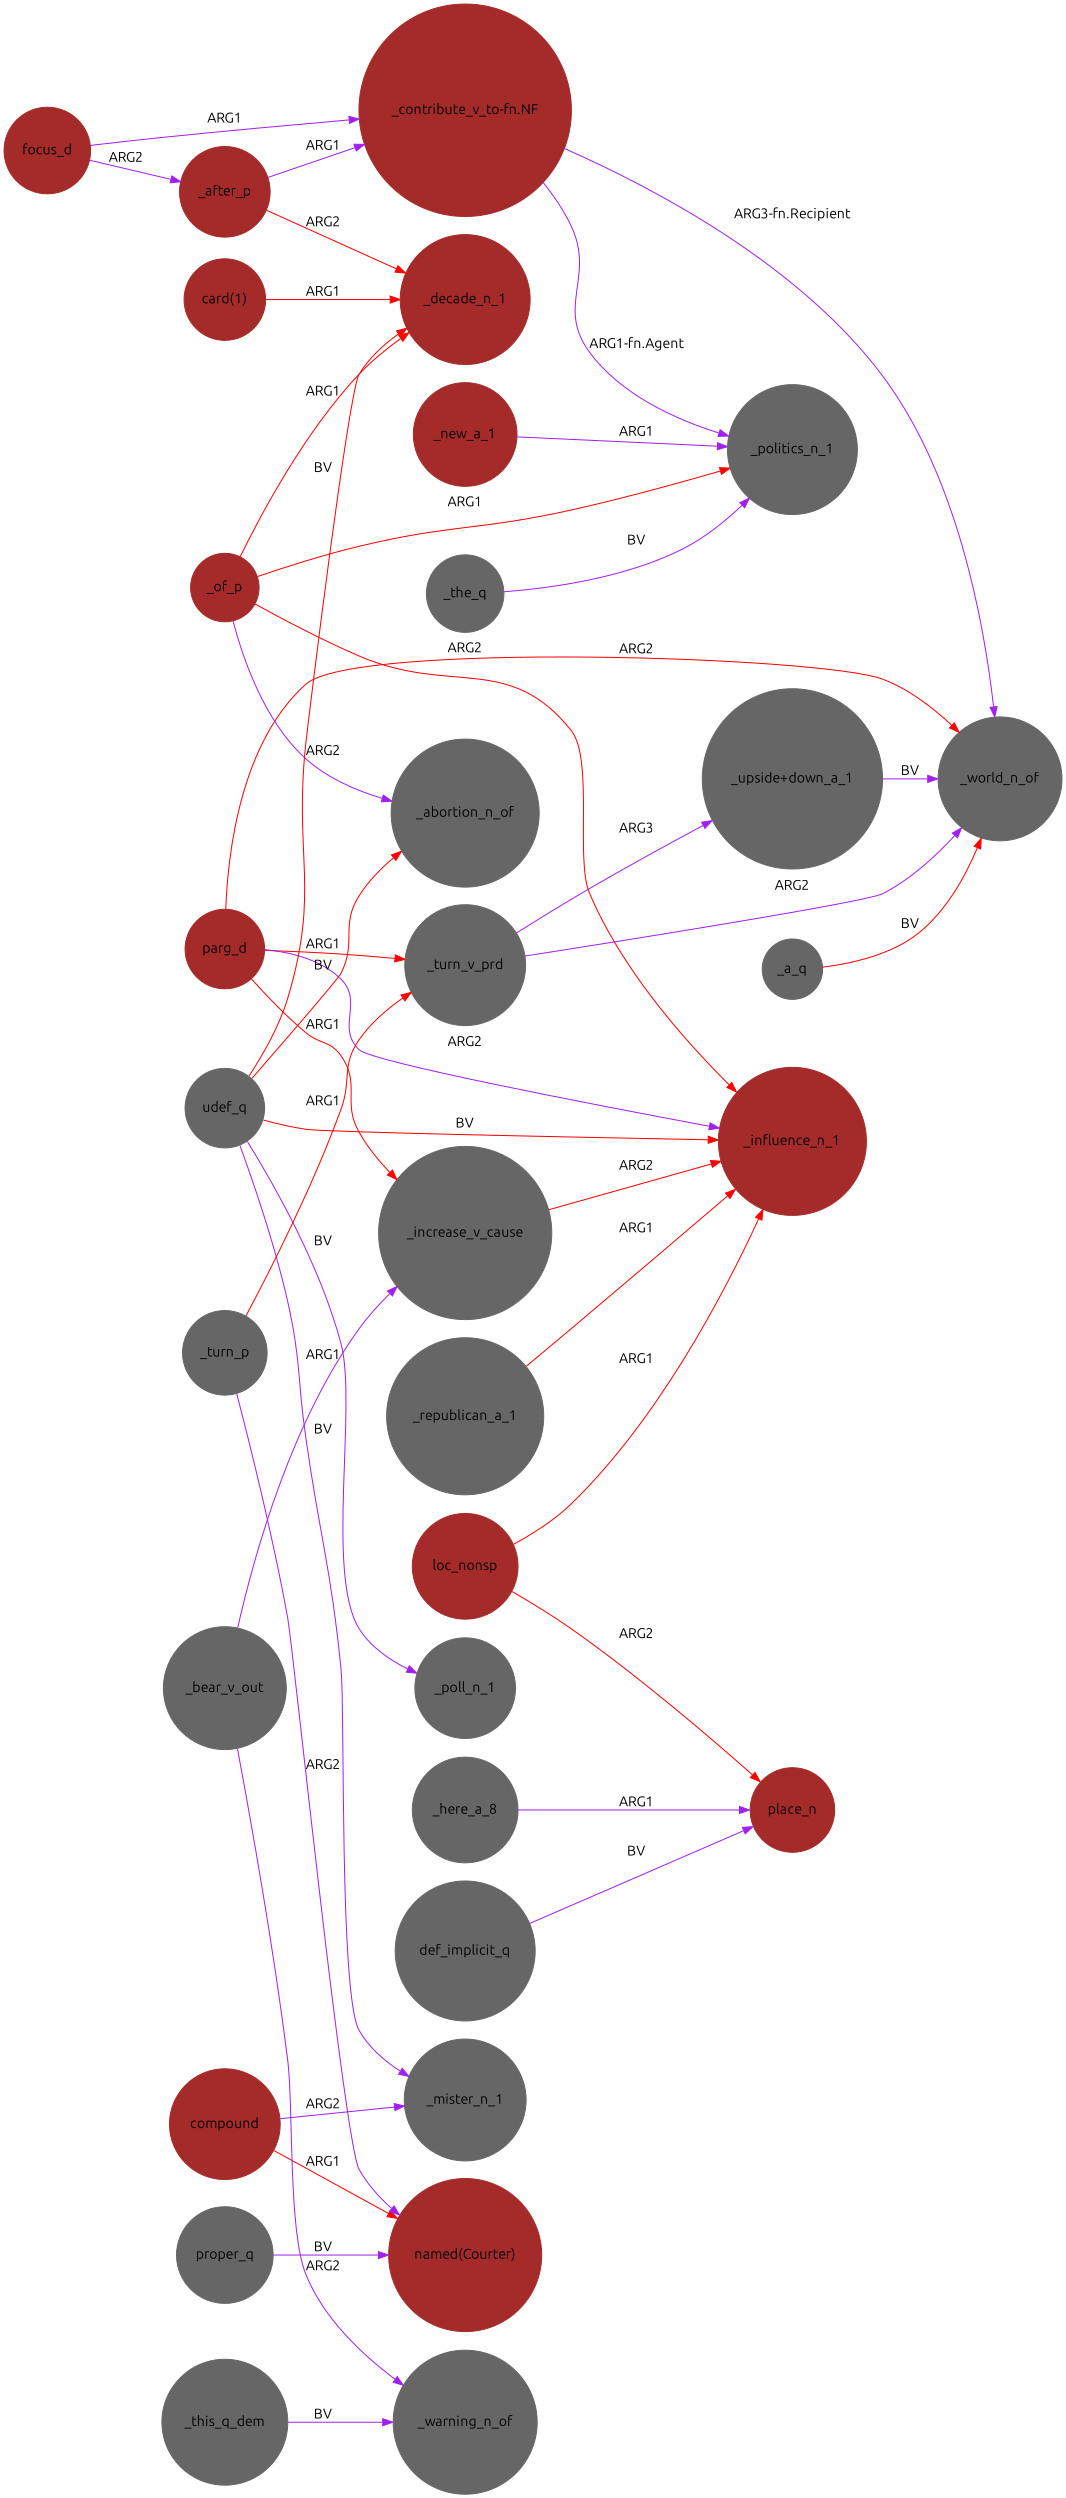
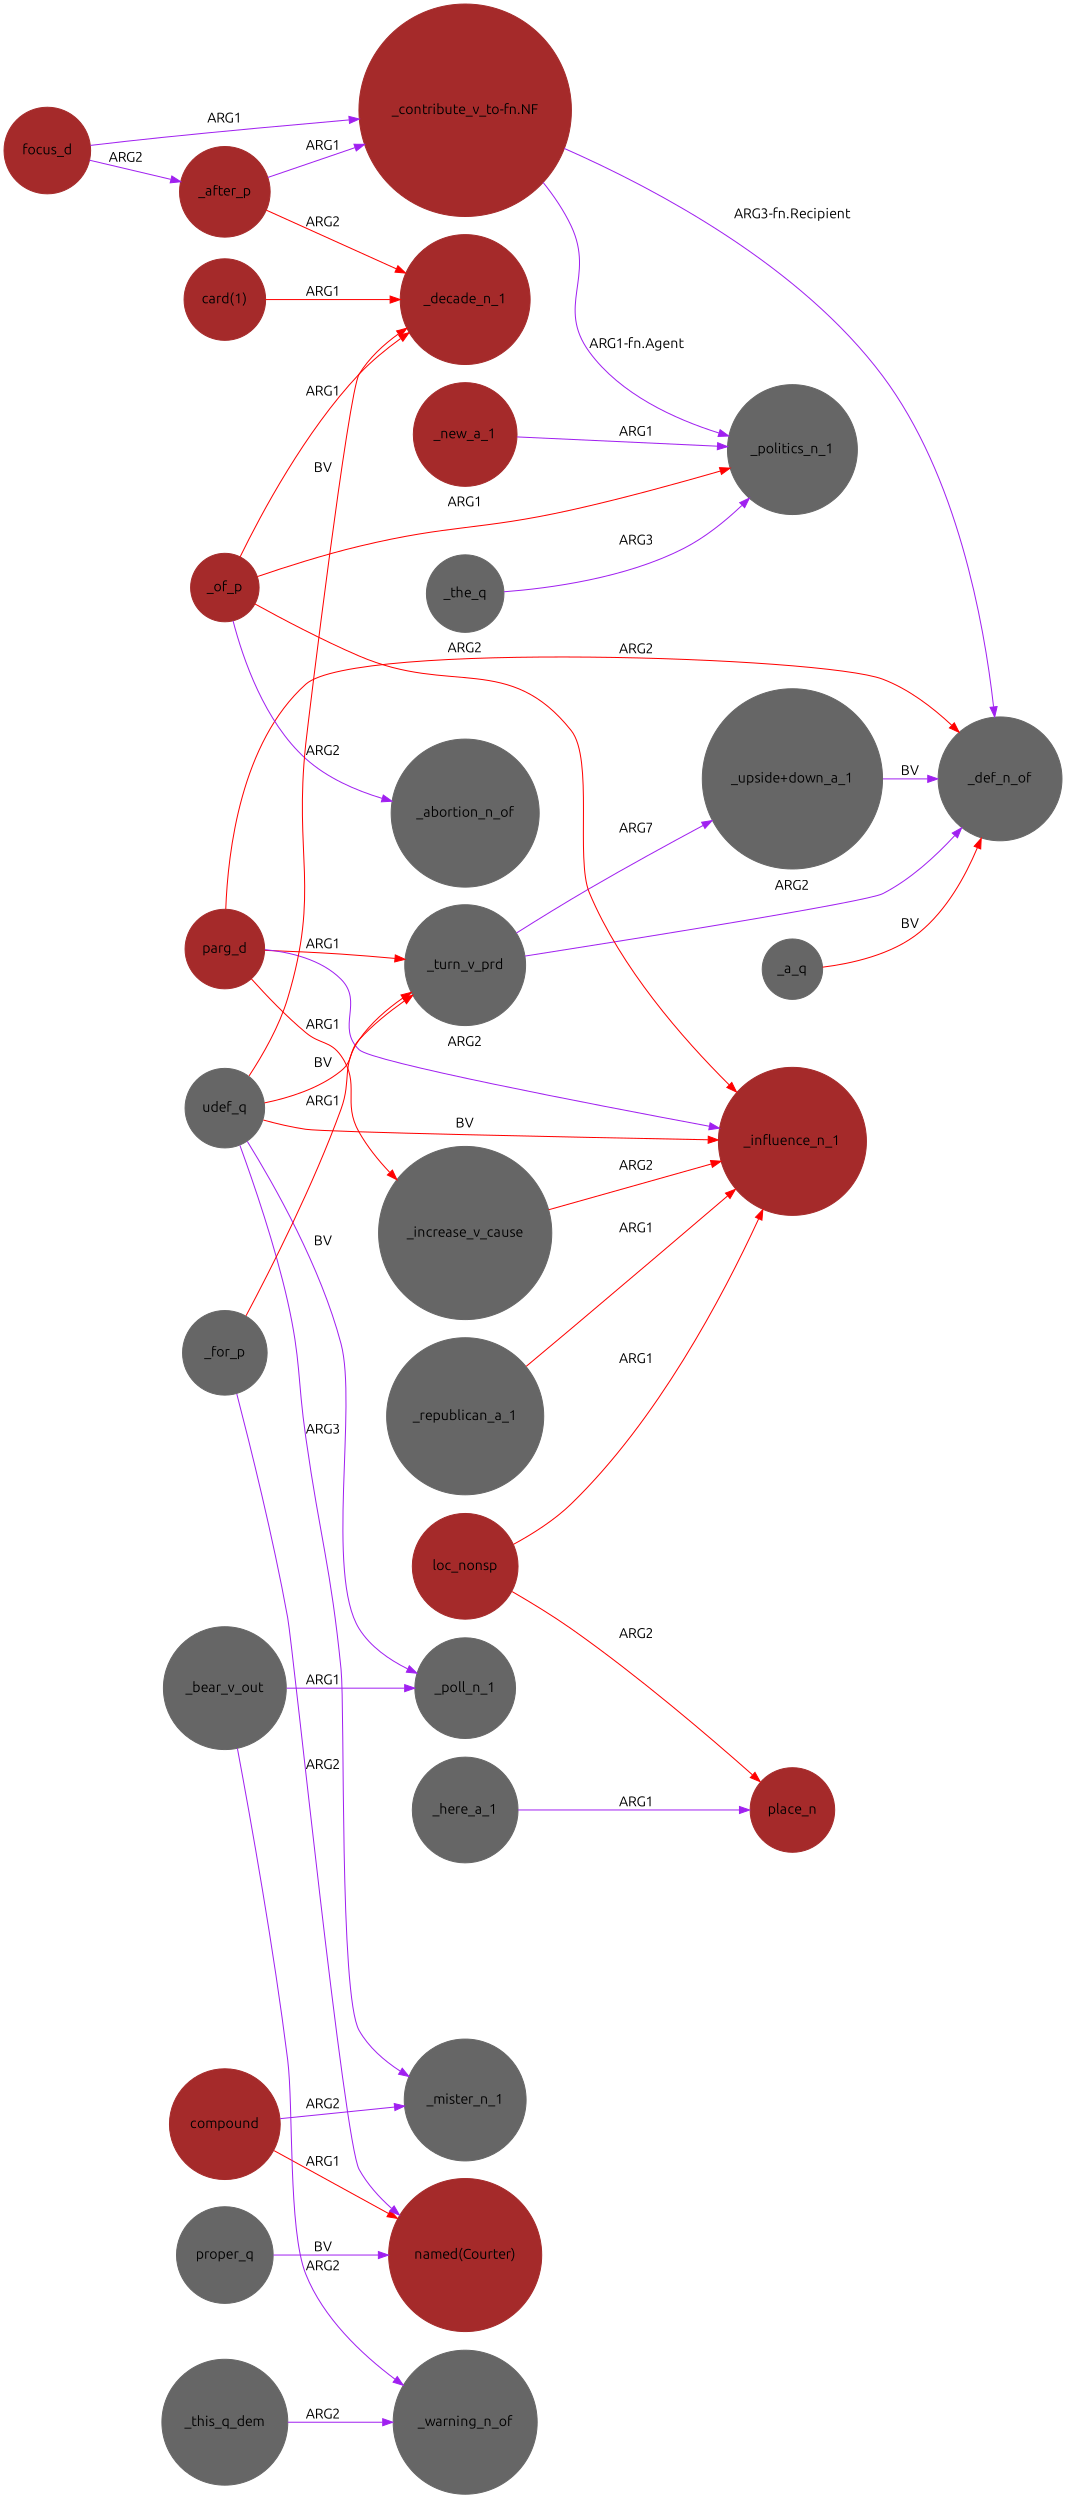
(637, 541) -> (637, 541)
(1000, 779) -> (1000, 779)
(637, 829) -> (637, 829)
(342, 970) -> (339, 1073)
(225, 1353) -> (225, 1353)
(323, 1430) -> (323, 1430)
(293, 1451) -> (348, 1688)
(465, 1810) -> (465, 1810)
(465, 1951) -> none
(323, 2415) -> (323, 2415)
